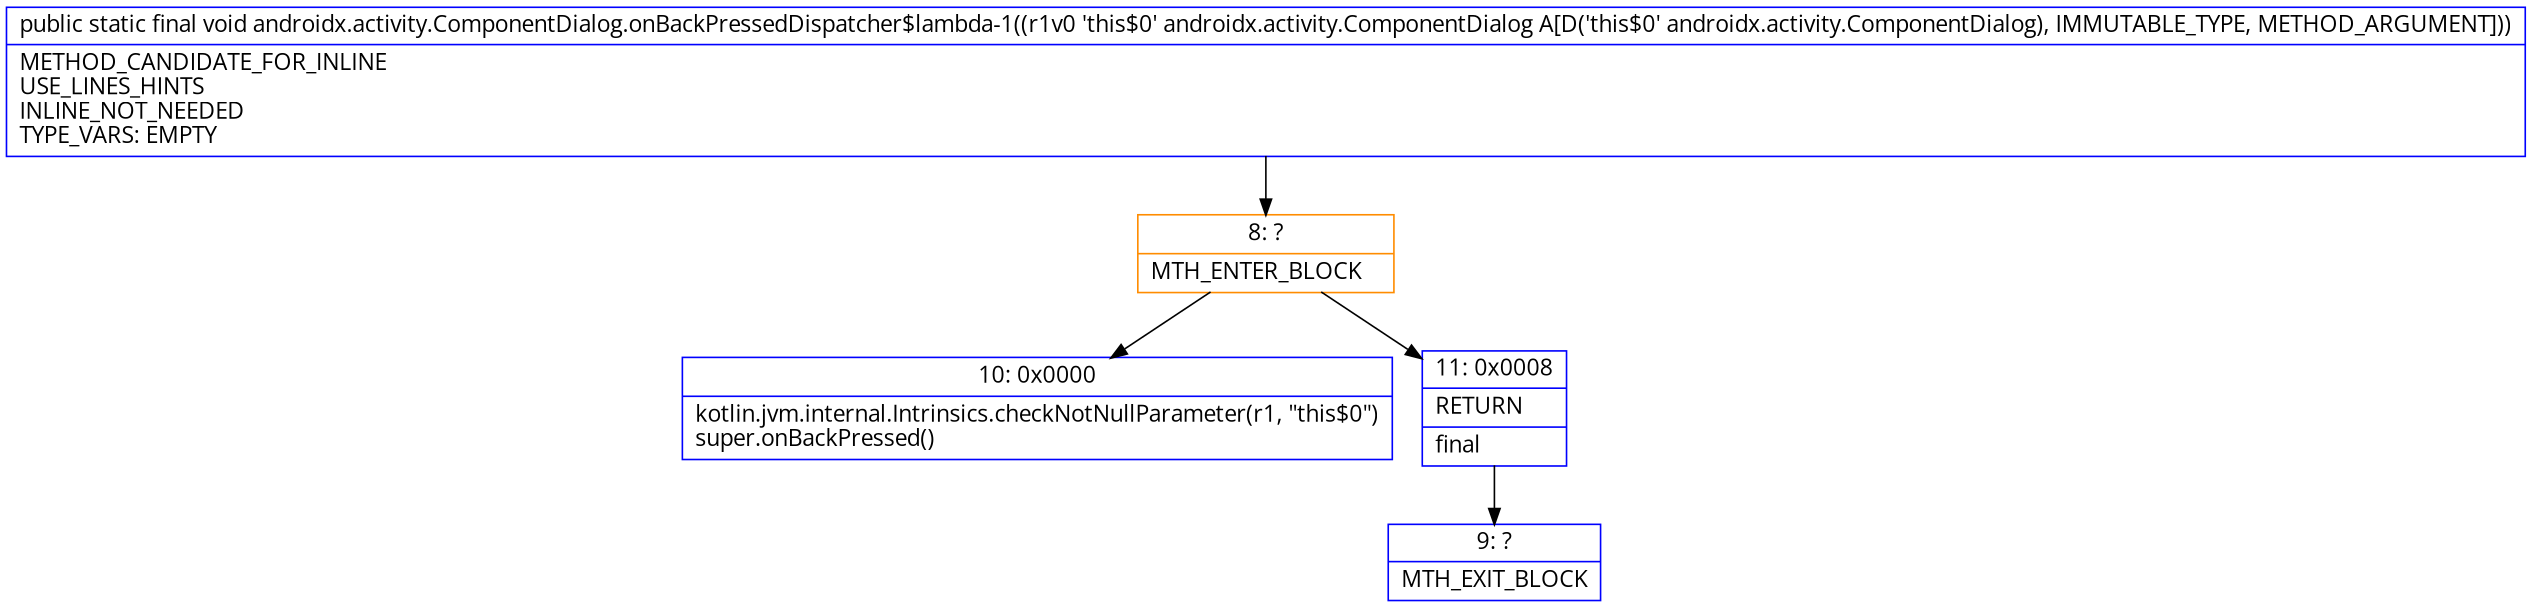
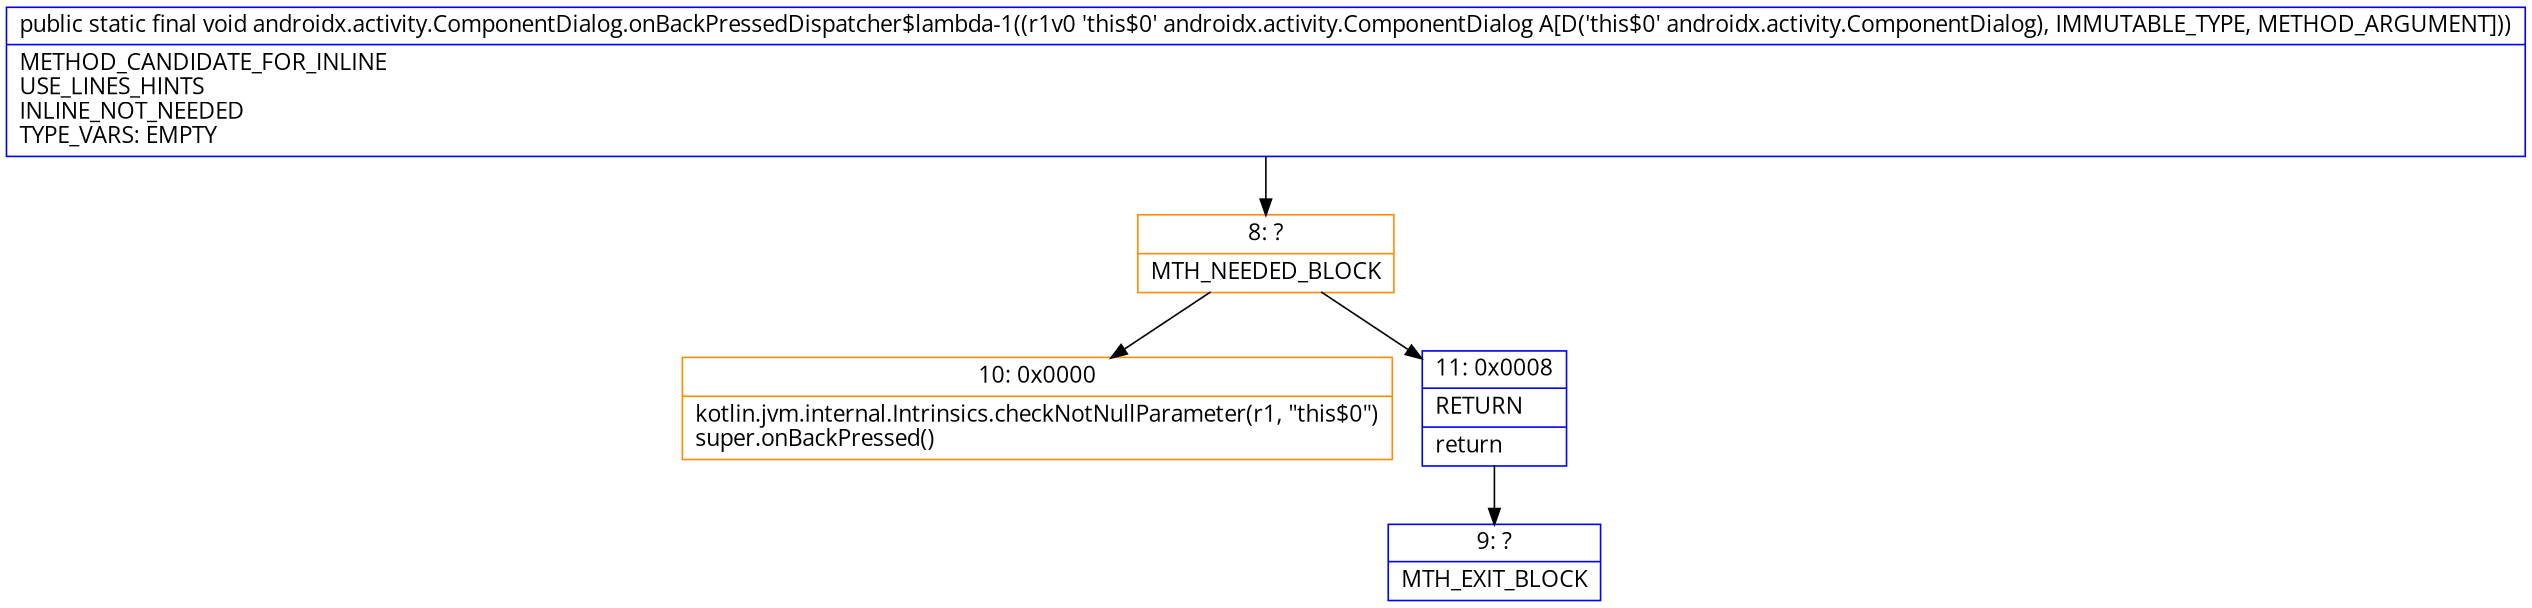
(1256, 272) -> (1266, 272)
(1037, 408) -> (1037, 408)
(1458, 446) -> (1469, 446)
